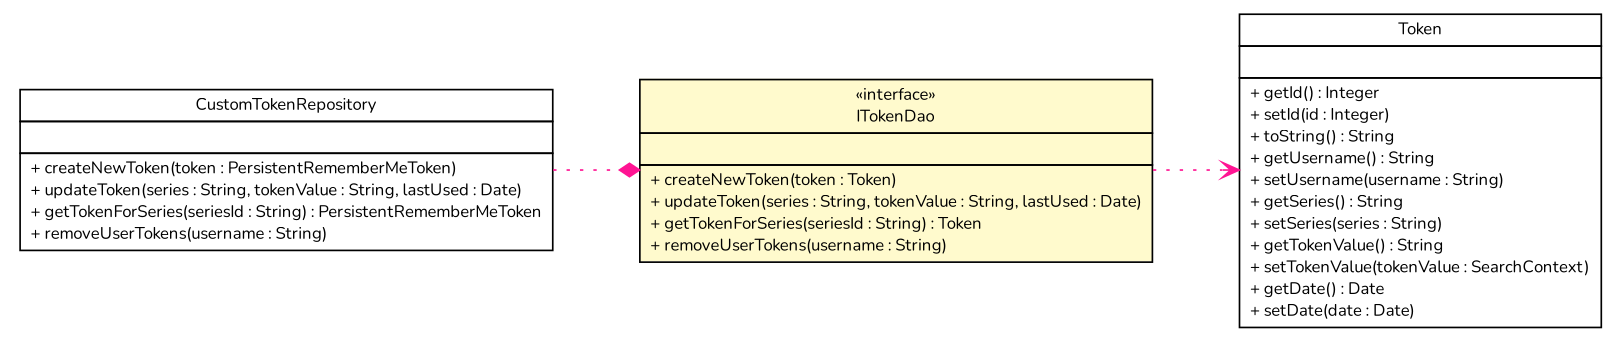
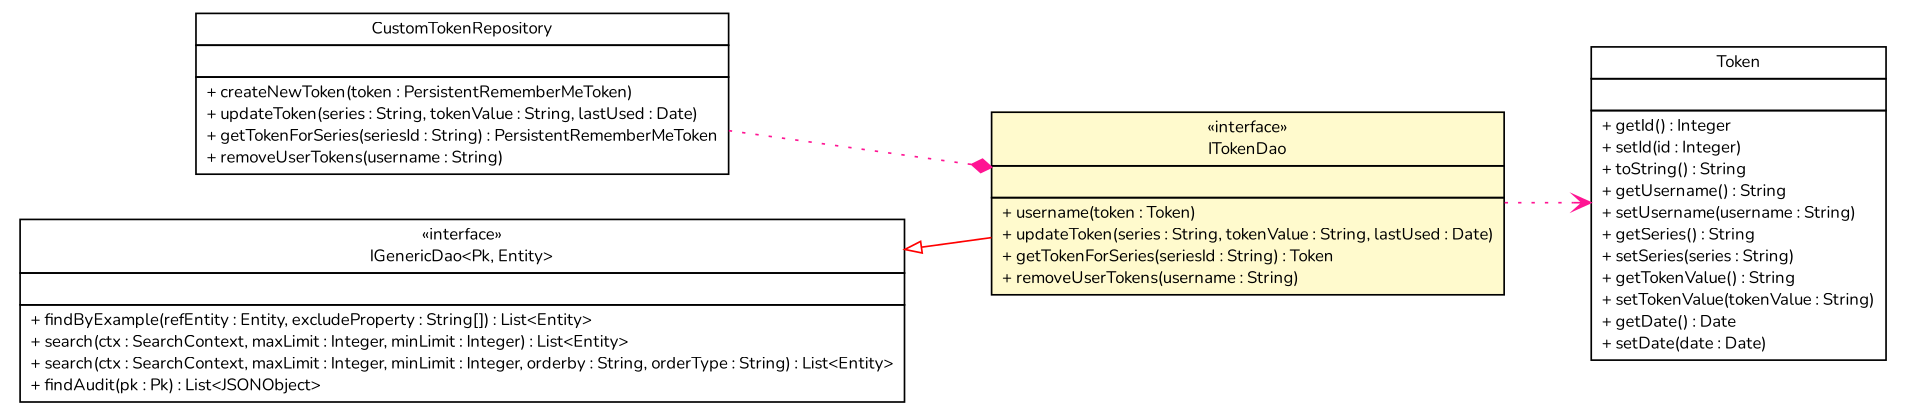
(774, 180) -> (1100, 213)
(1420, 267) -> (1739, 300)
none -> (462, 310)
